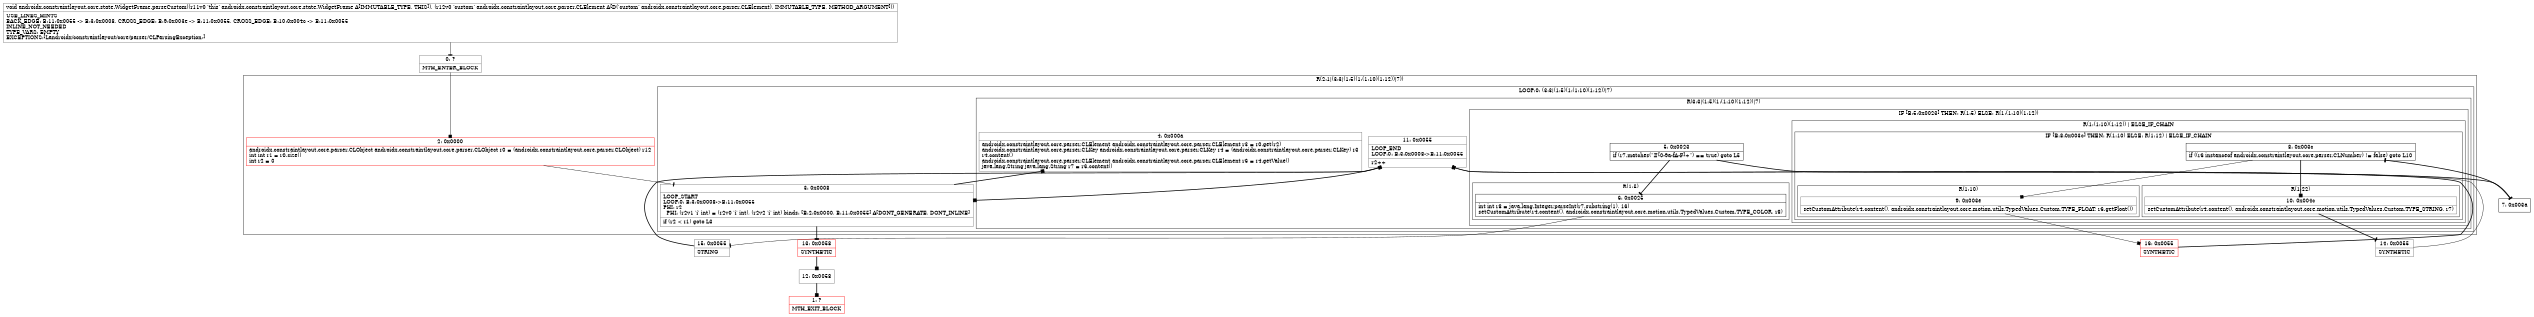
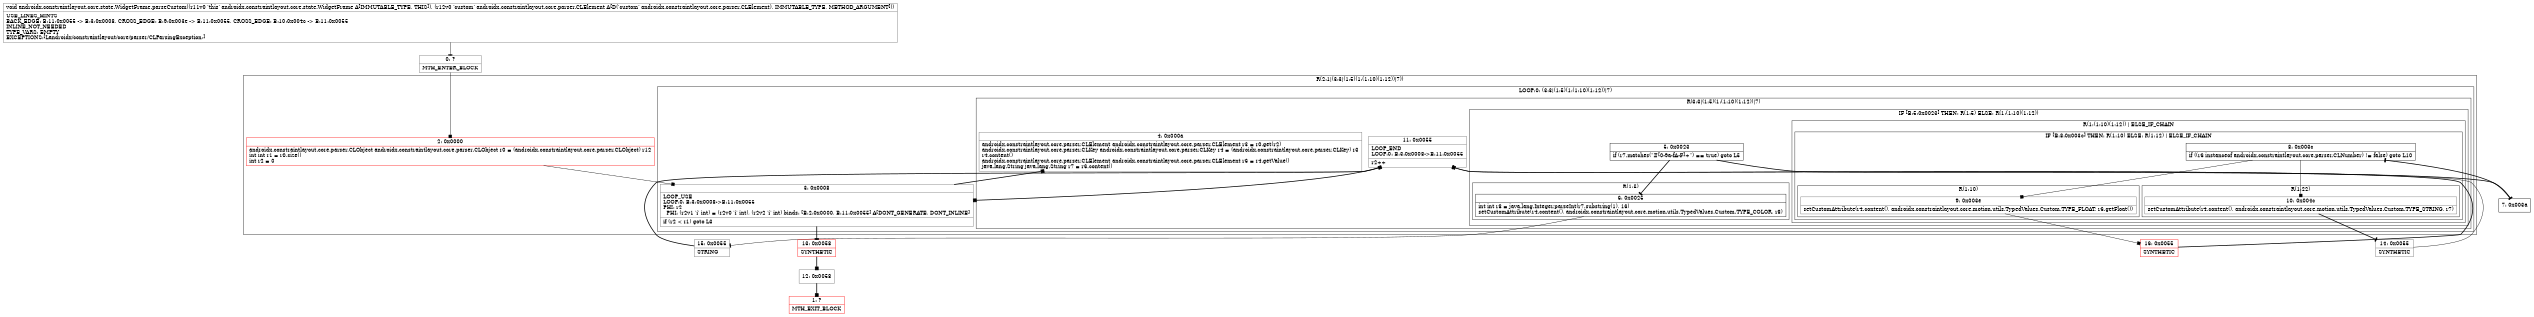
(607, 175) -> (607, 175)
(2301, 177) -> (2301, 177)
(681, 197) -> (678, 197)
